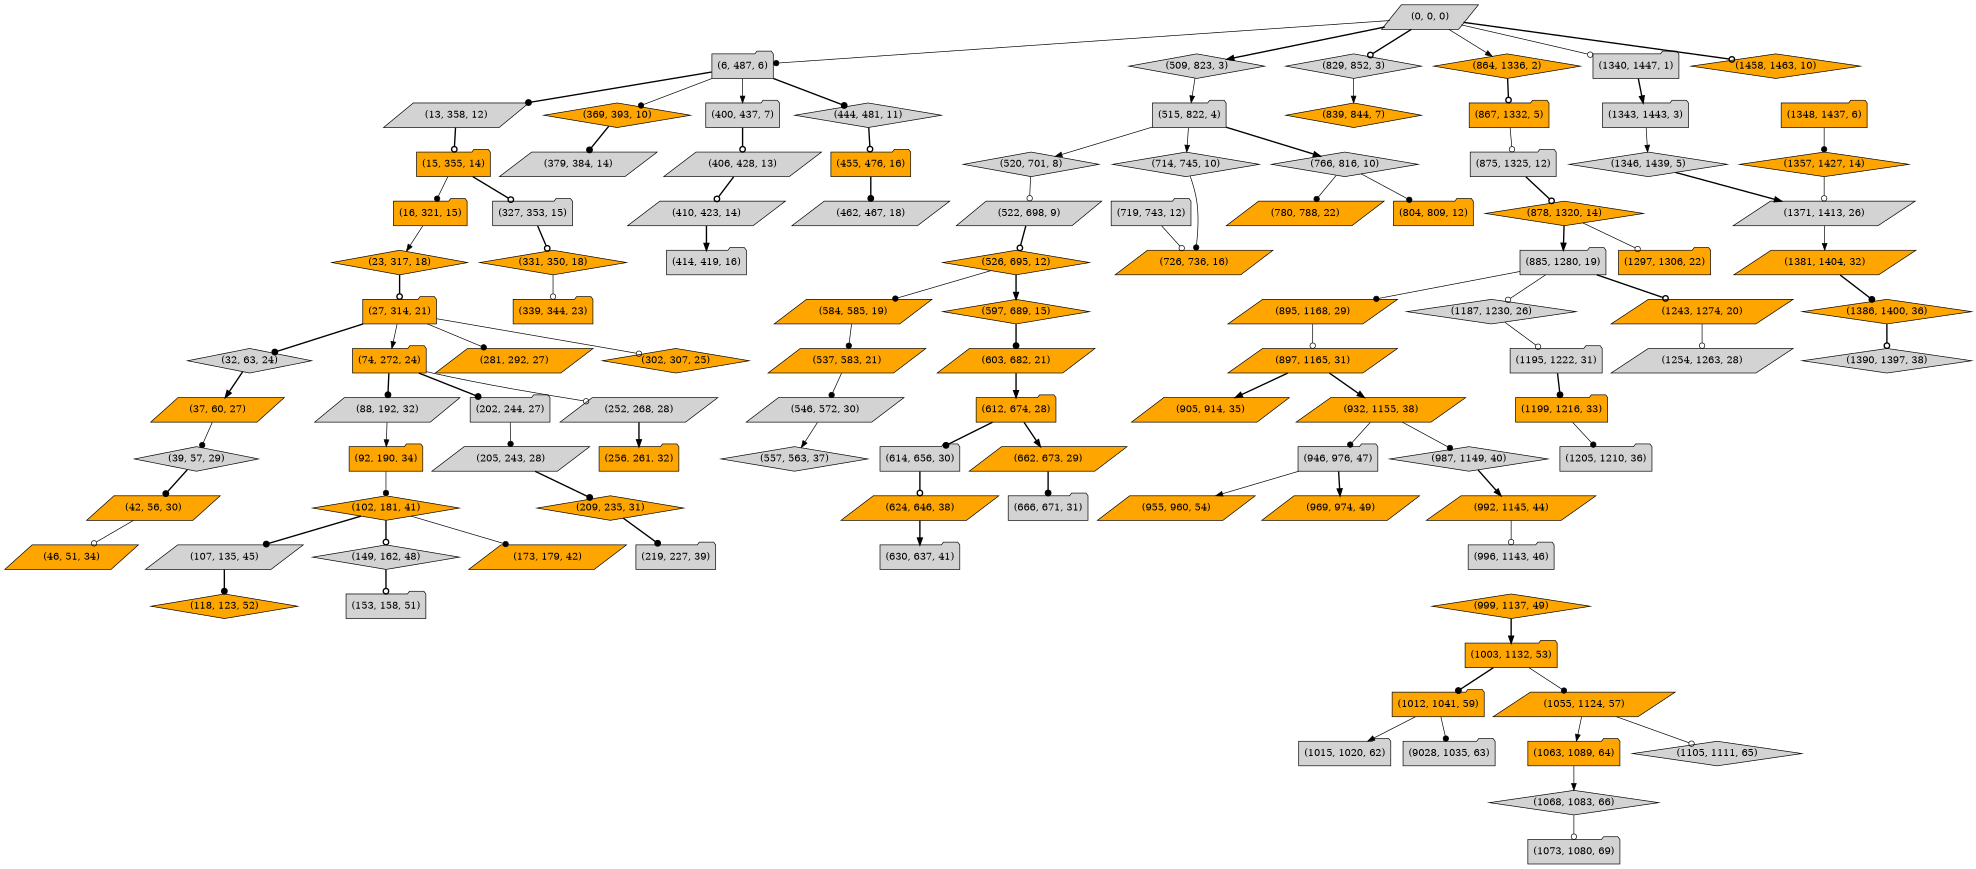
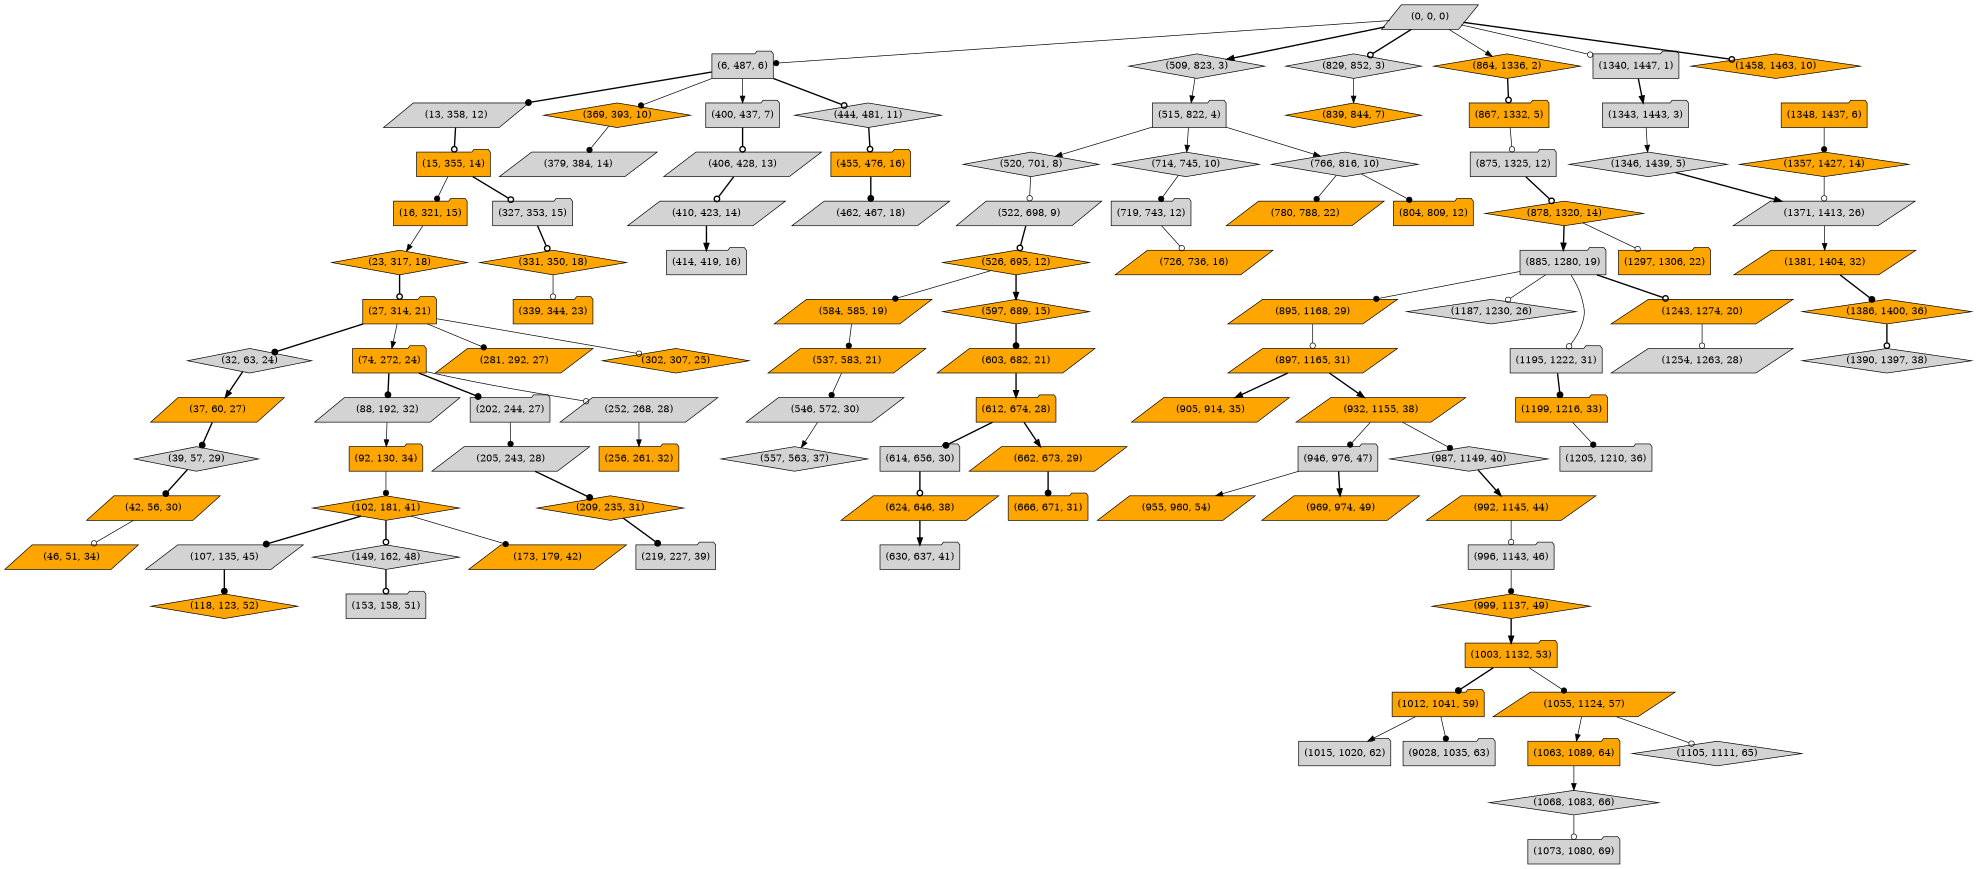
(807, 92) -> (807, 92)
(600, 137) -> (600, 137)
(1270, 141) -> (1270, 141)
(1198, 210) -> (1171, 186)
(1520, 334) -> (1584, 310)
(639, 431) -> (639, 431)
(208, 432) -> (208, 432)
(386, 459) -> (386, 459)
(1048, 508) -> (1048, 508)
none -> (1511, 579)
